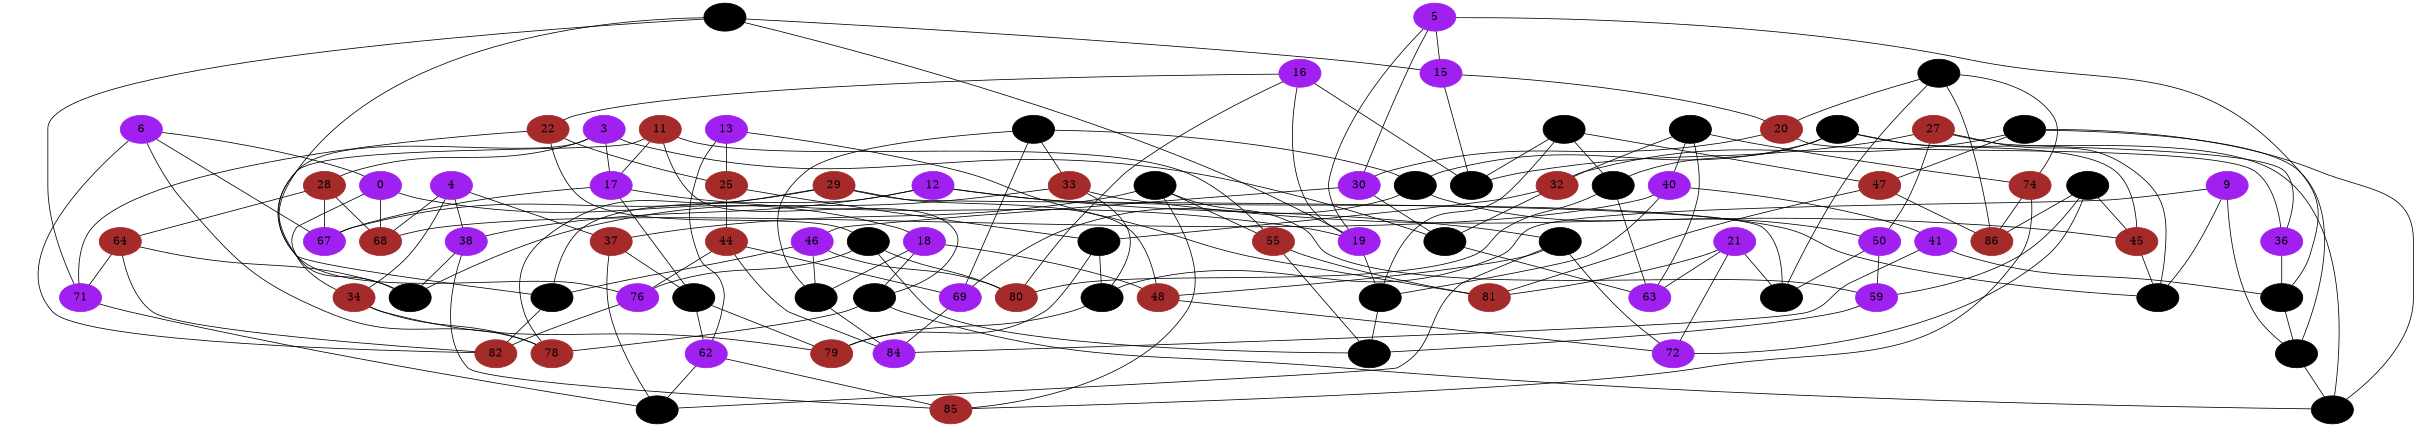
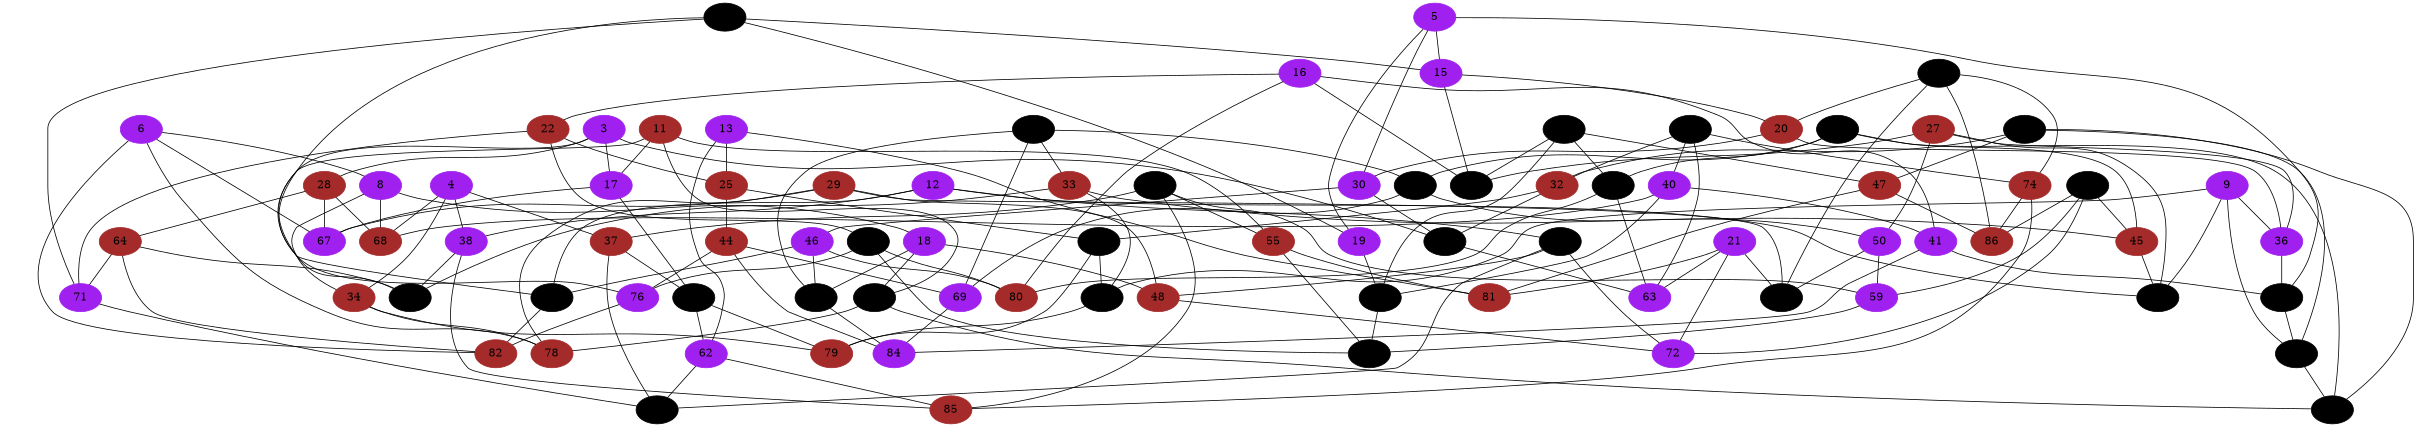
(1295, 169) -> (1703, 110)
(381, 185) -> (381, 185)
(986, 210) -> none
none -> (2254, 213)
